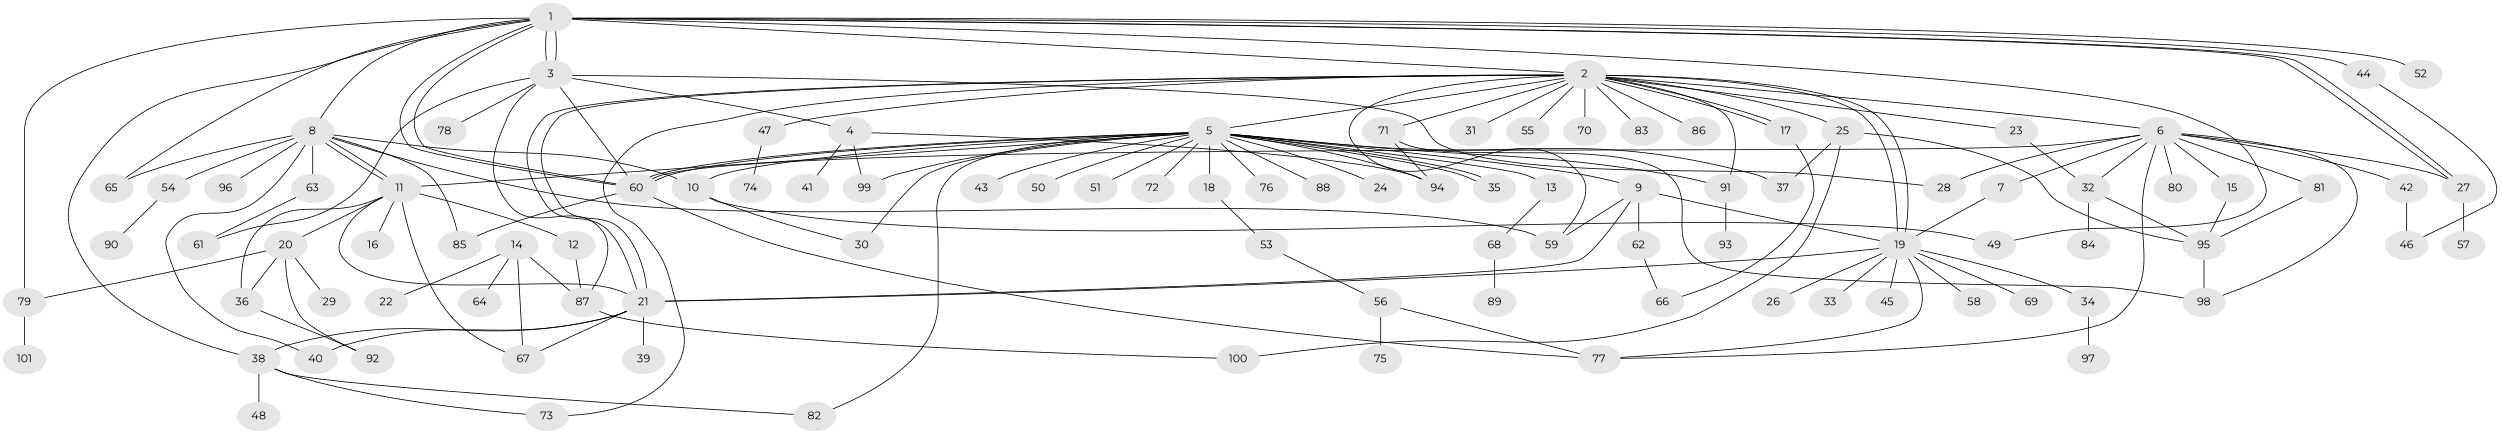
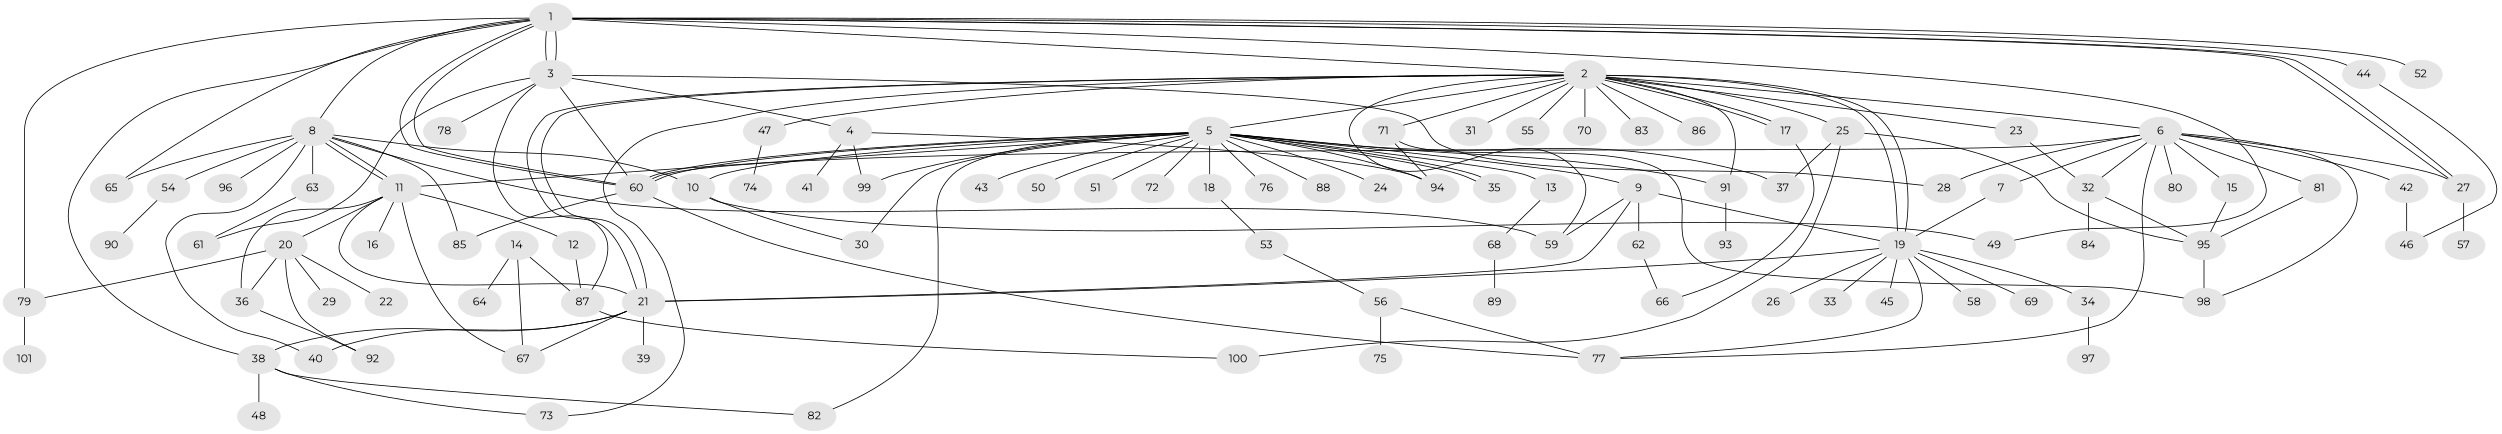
(453, 275) -> (336, 274)
